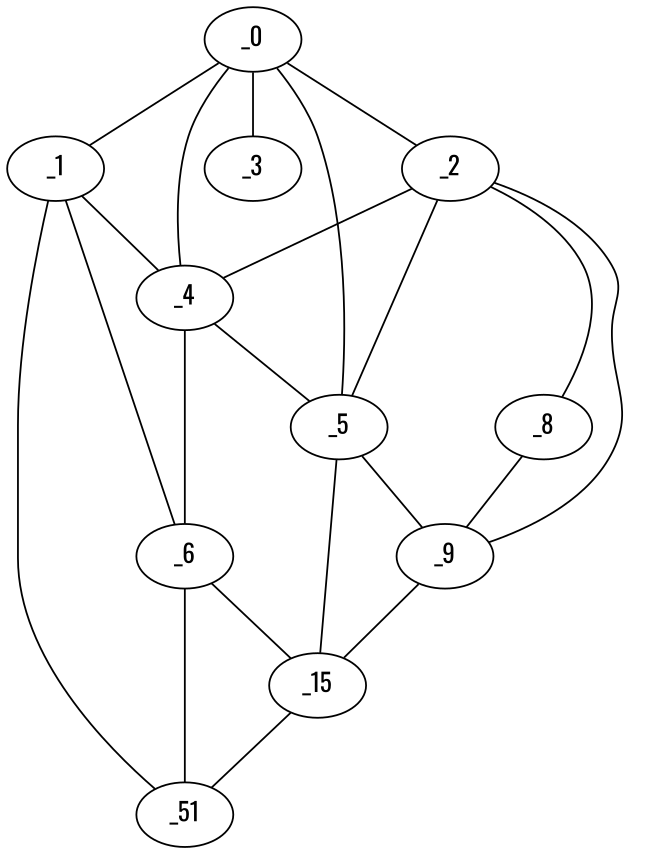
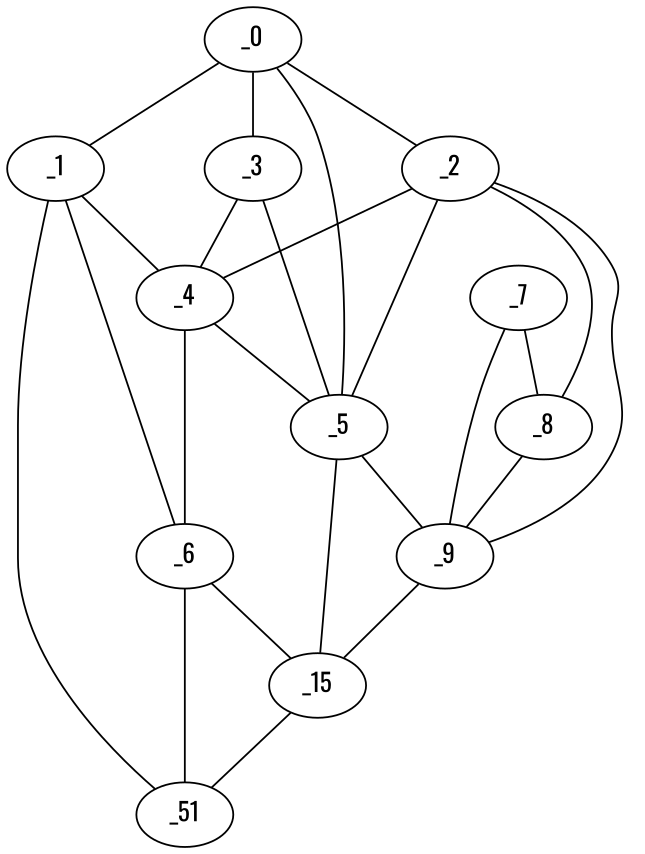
(183, 161) -> (219, 233)
none -> (296, 298)
none -> (519, 298)
